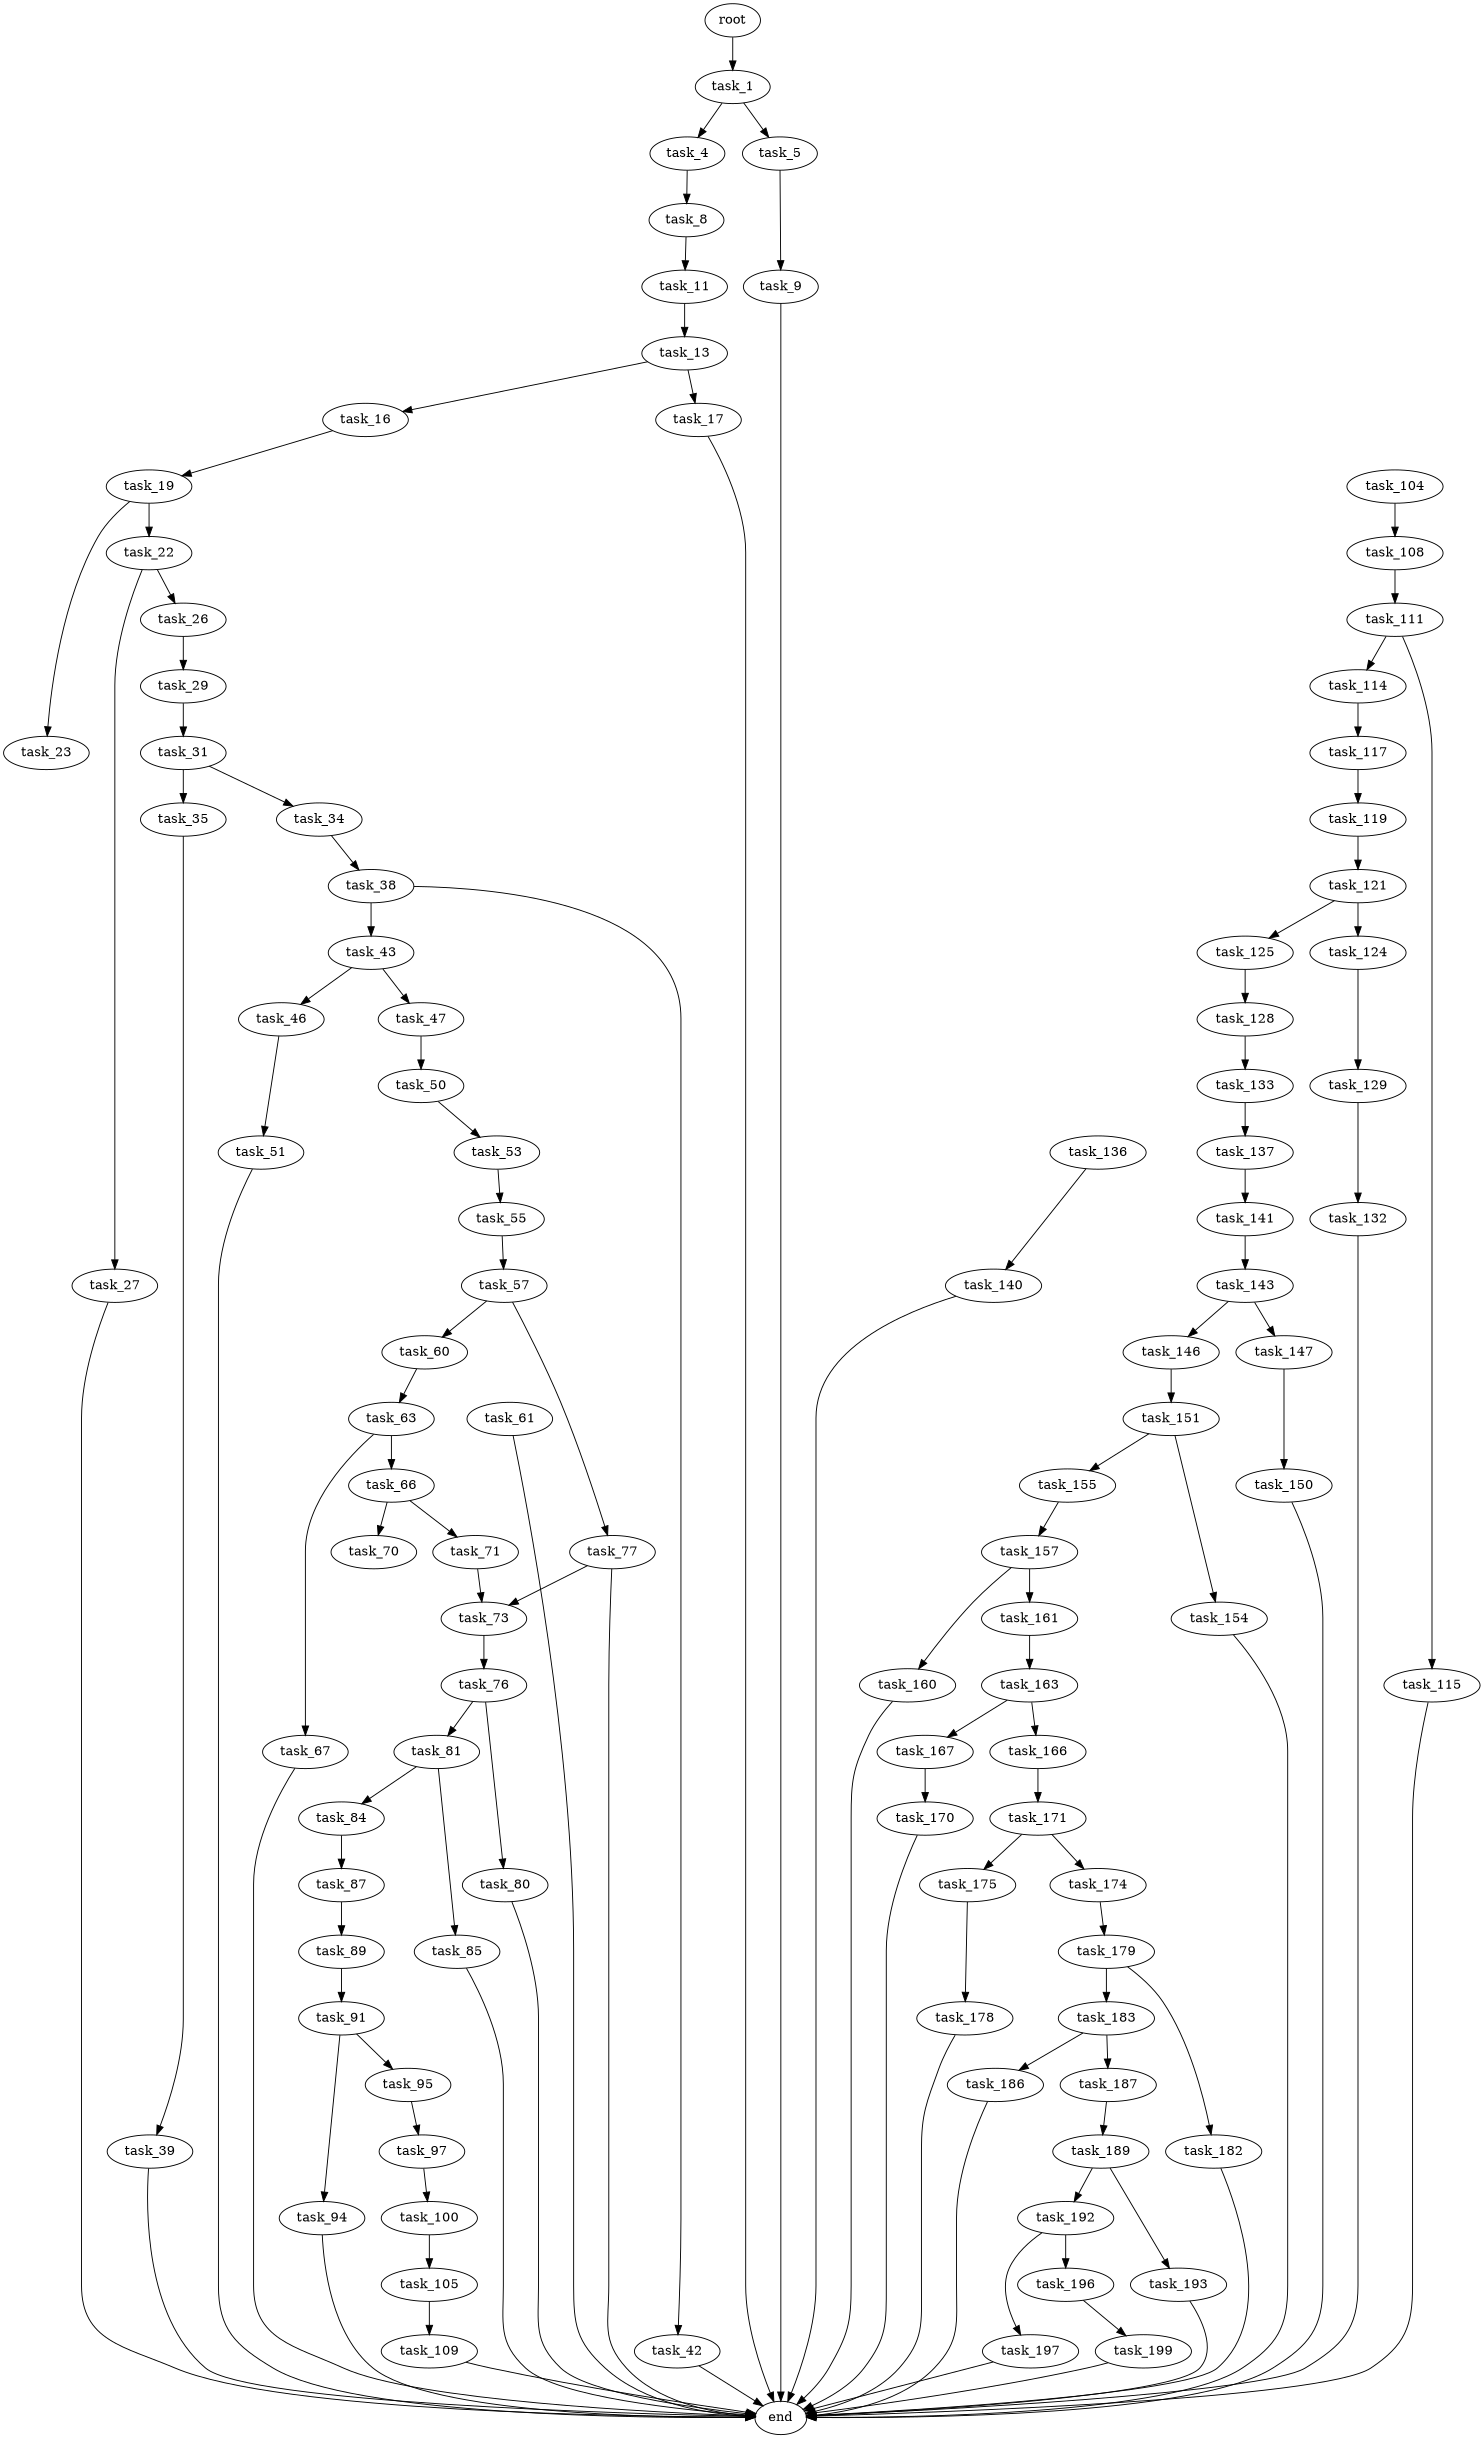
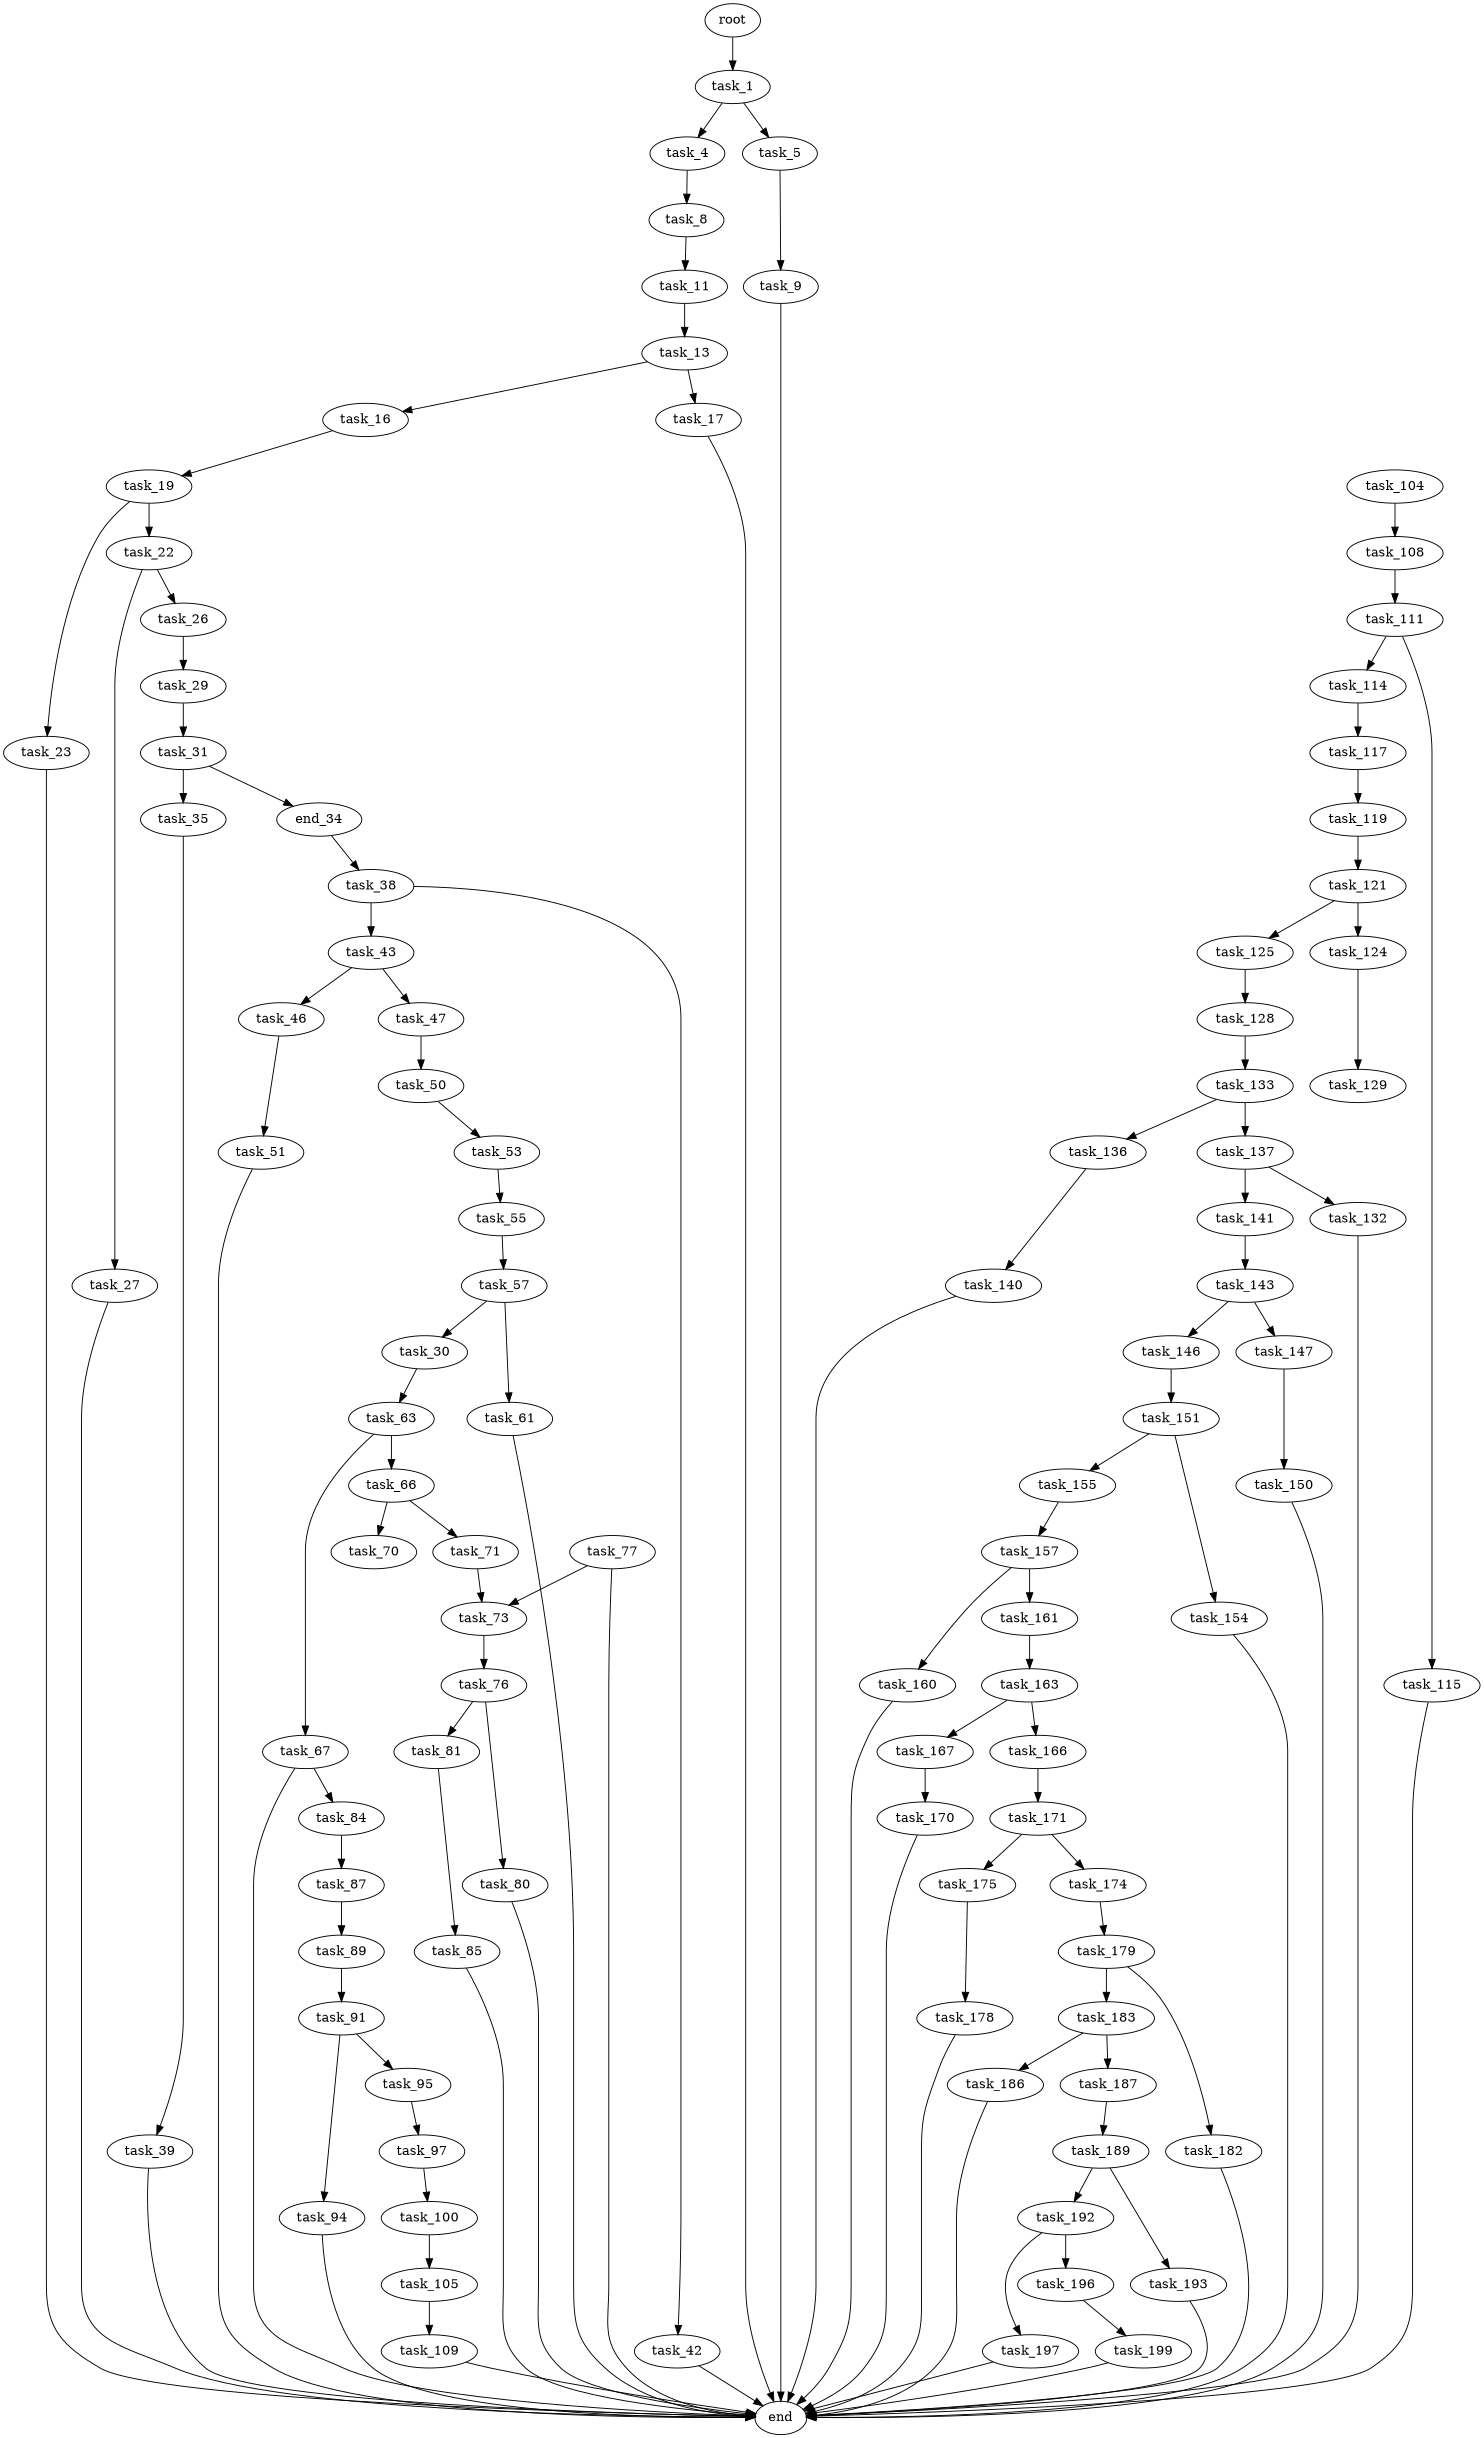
(319, 820) -> (319, 820)
none -> (1176, 1117)
(1358, 1148) -> (1297, 1183)
(425, 1352) -> (425, 1352)
(565, 1412) -> (507, 1348)
(393, 1783) -> (321, 1781)
none -> (46, 1904)
